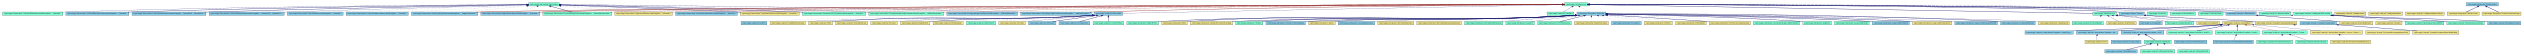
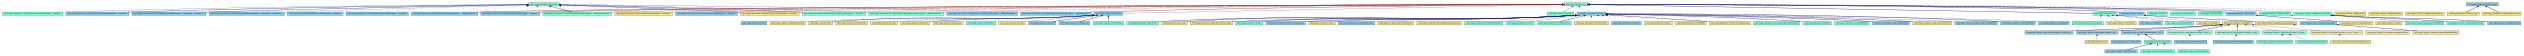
(2054, 23) -> (2054, 23)
